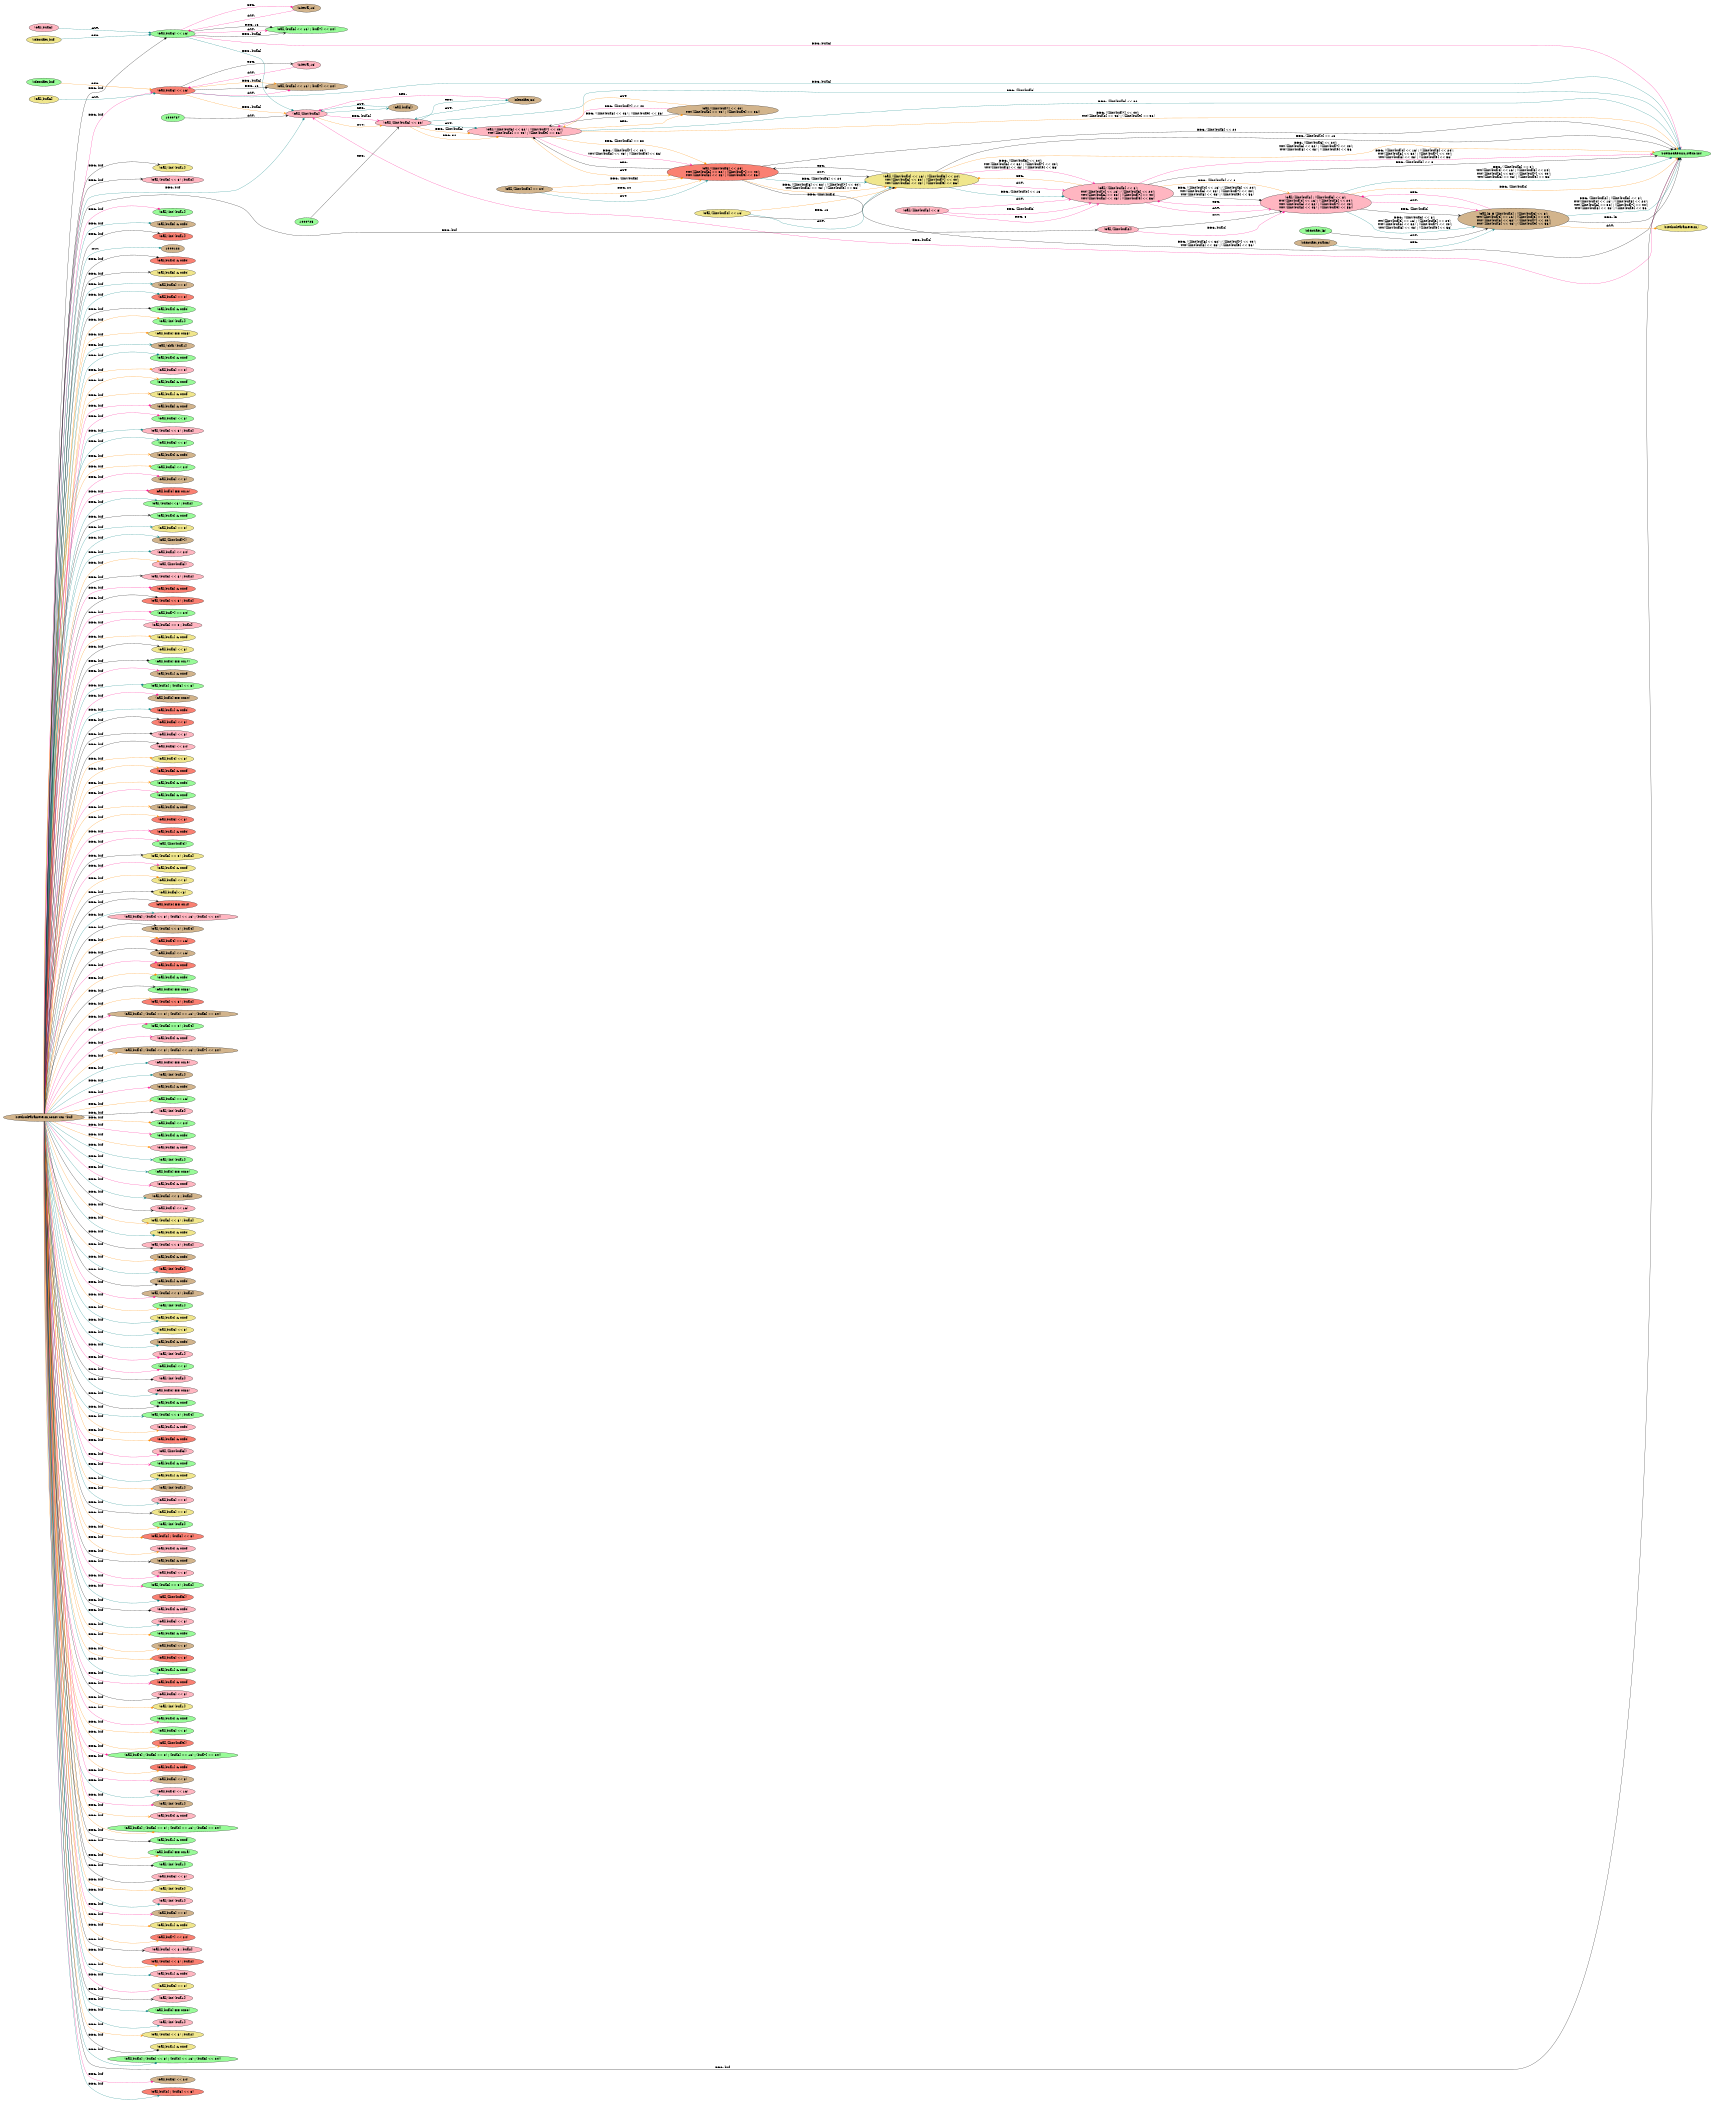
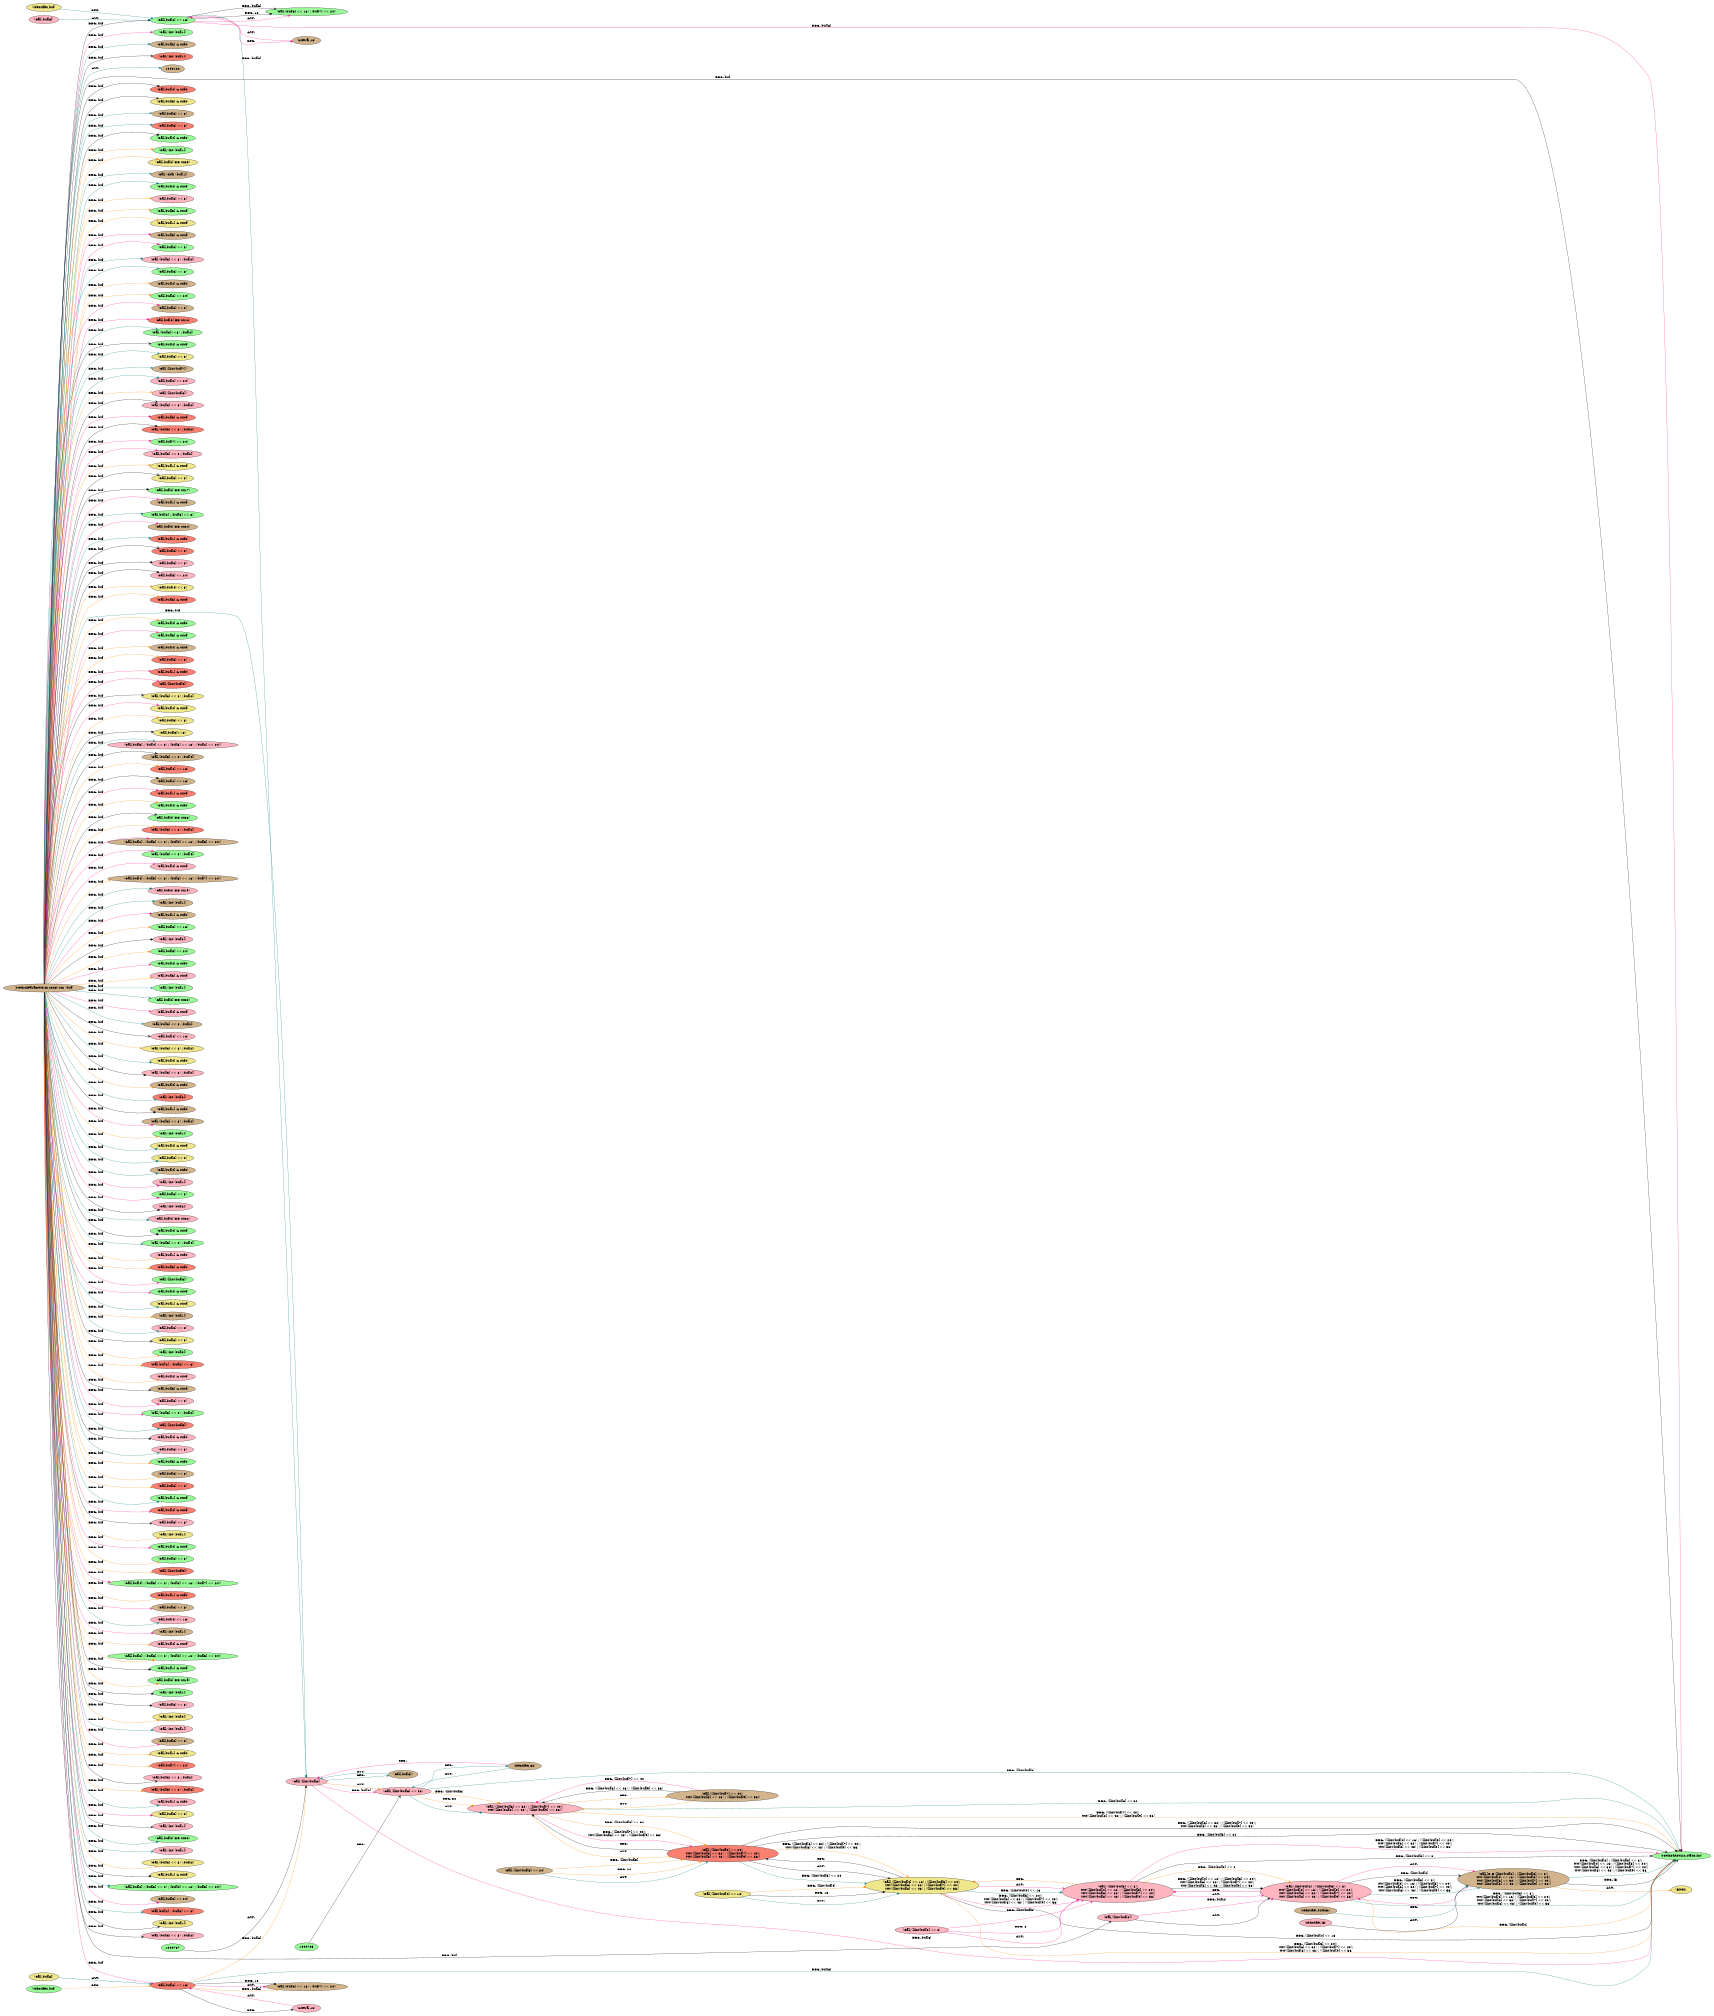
(1682, 227) -> (1682, 1890)
(1316, 231) -> (1316, 1923)
(1029, 248) -> (1015, 1959)
(173, 844) -> (173, 684)
(173, 905) -> none
(173, 1451) -> (173, 1280)
